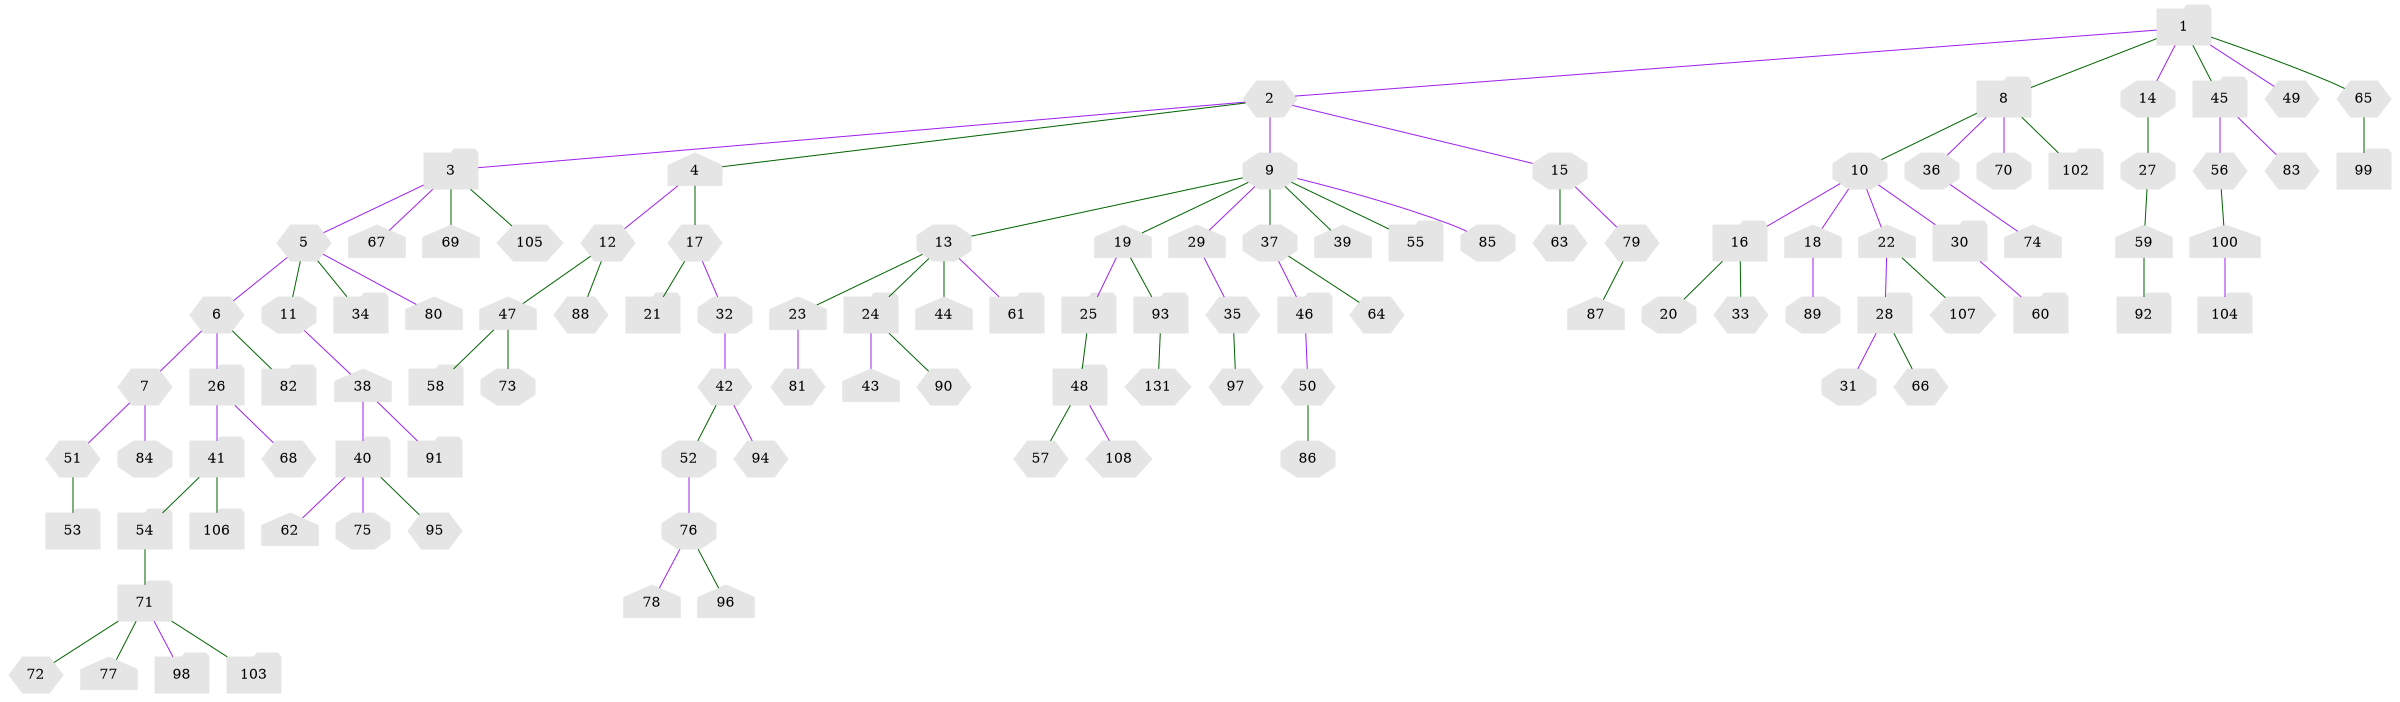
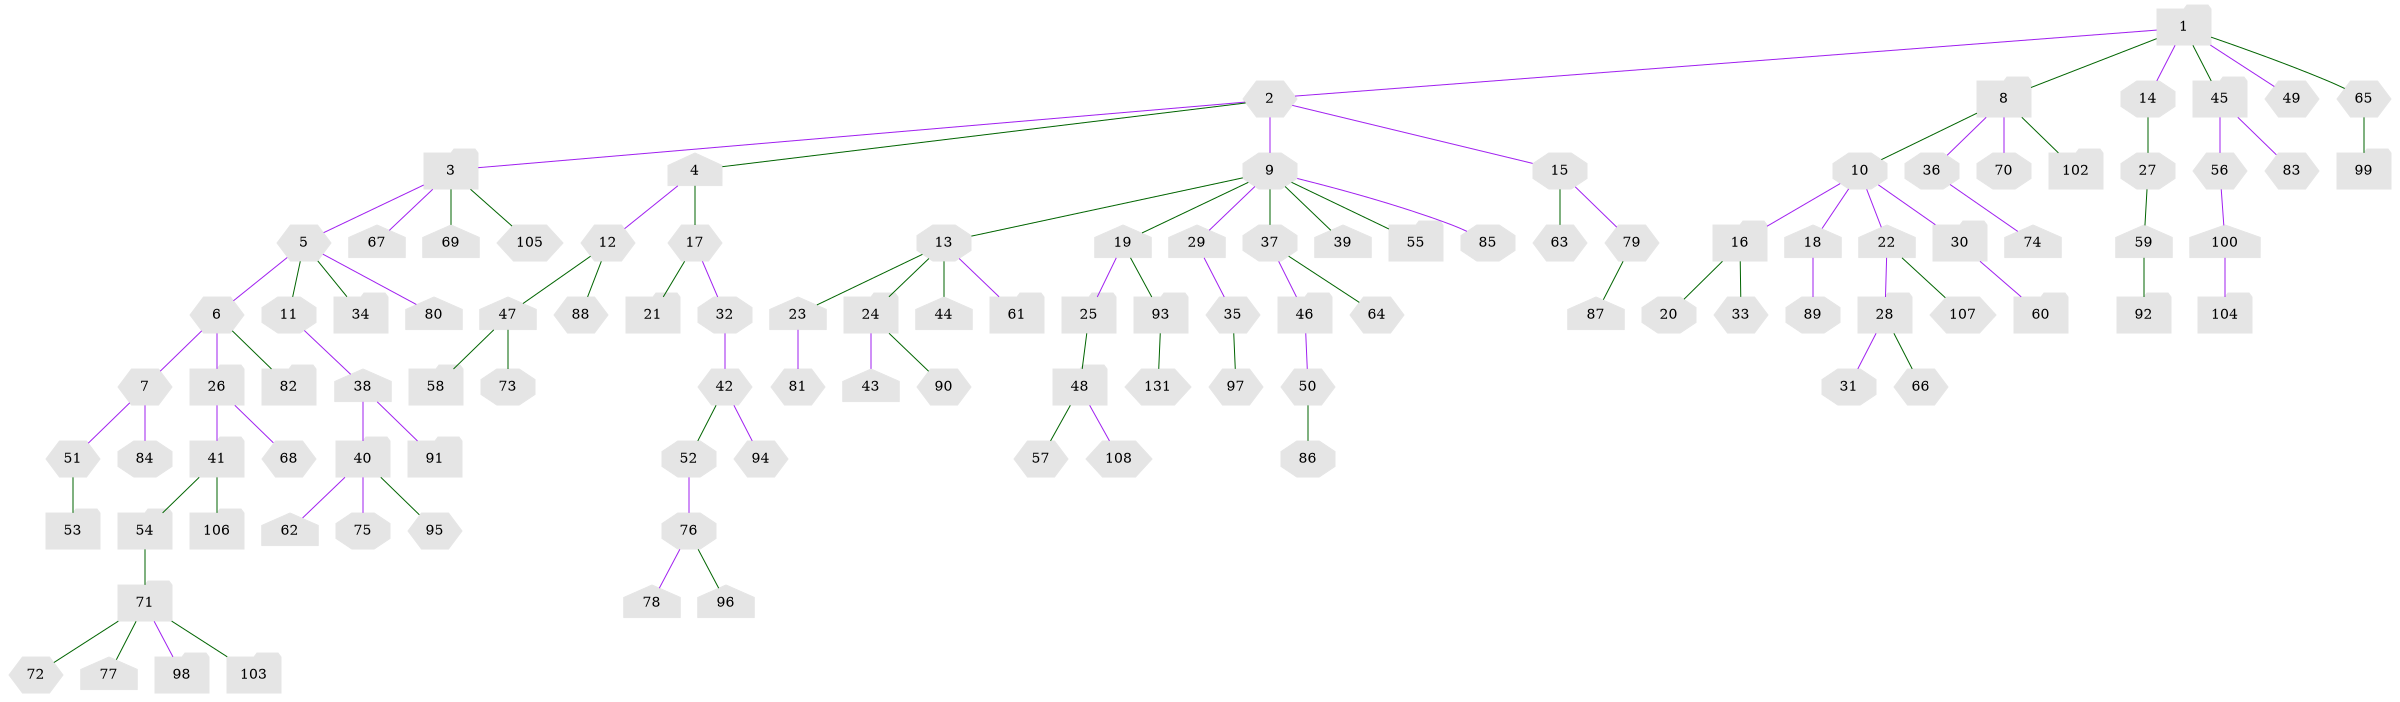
(2222, 207) -> (2222, 207)
